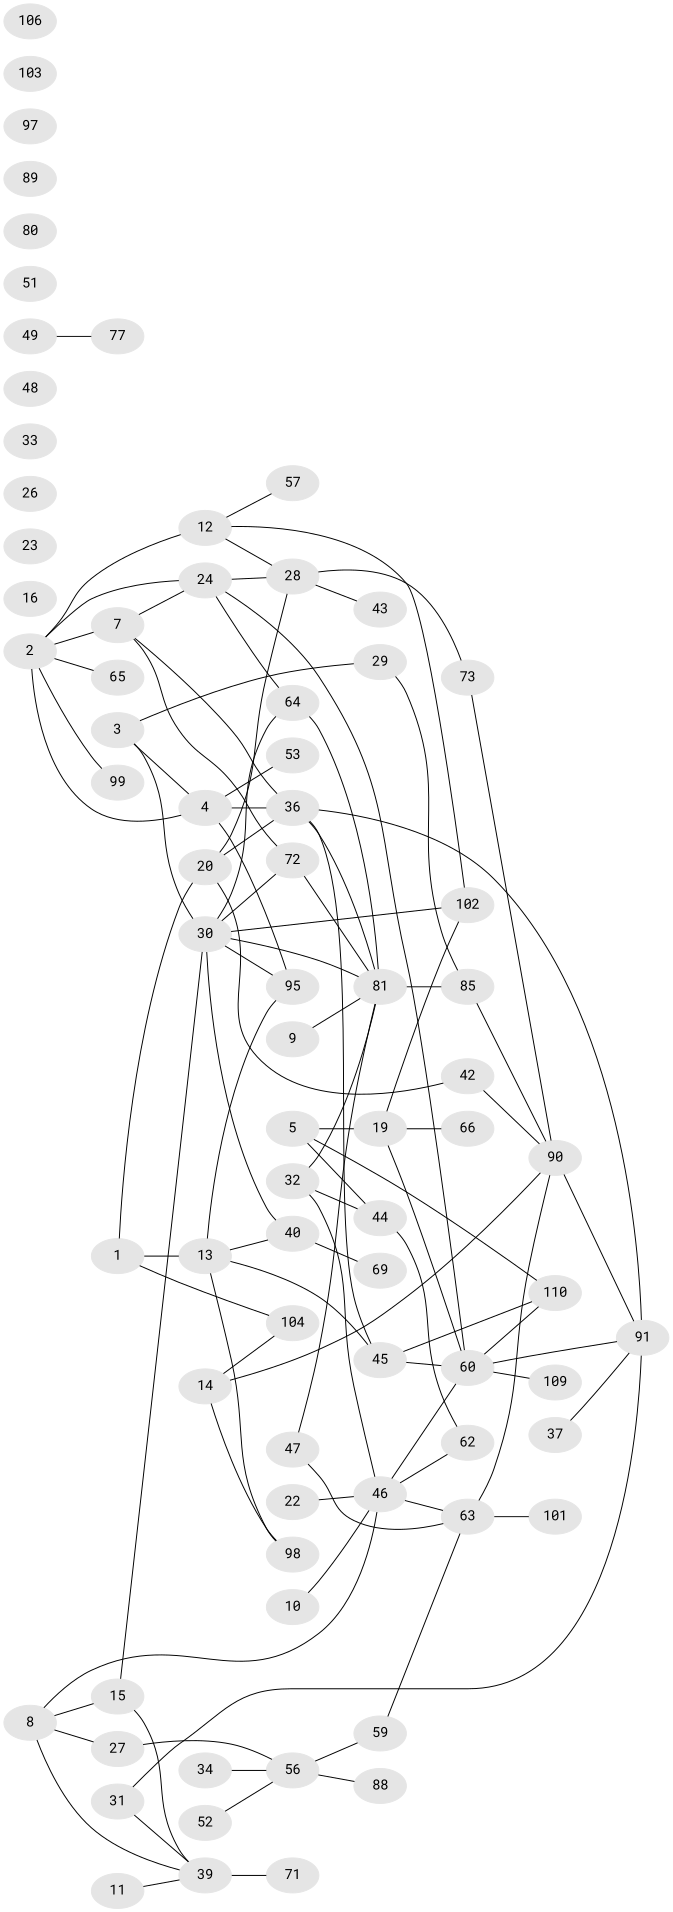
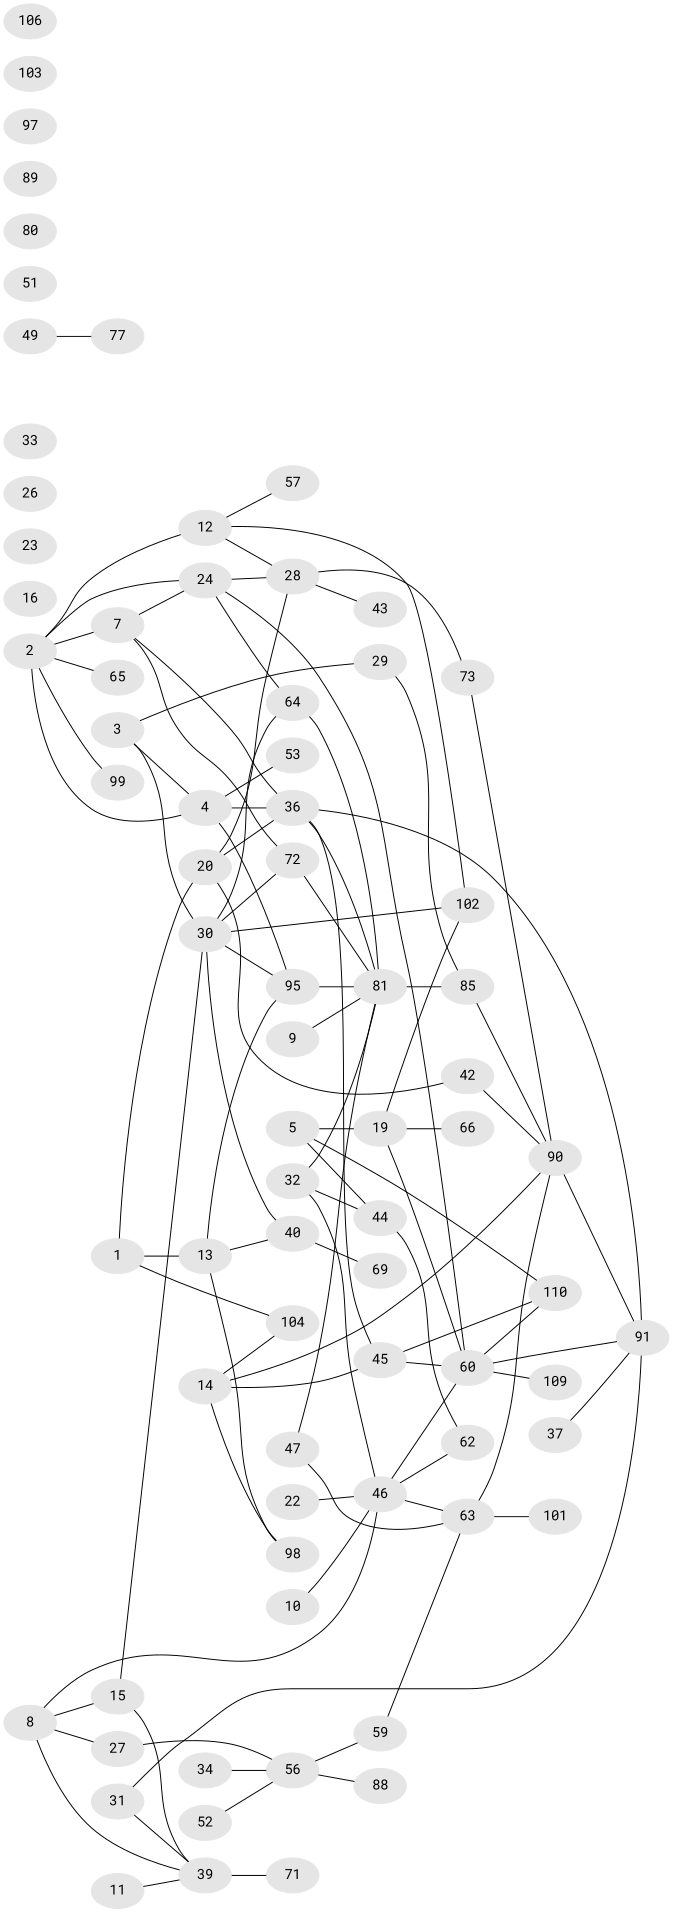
(30, 389) -> none
(296, 954) -> (336, 987)
(307, 1290) -> (296, 1385)
